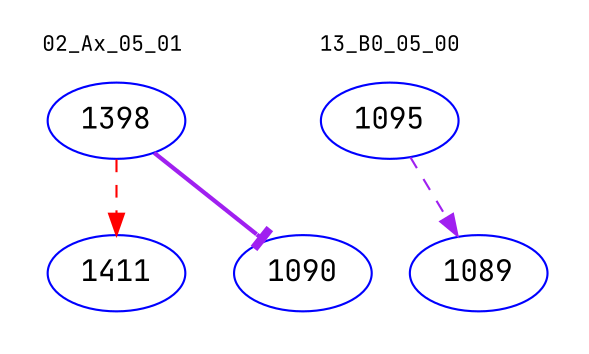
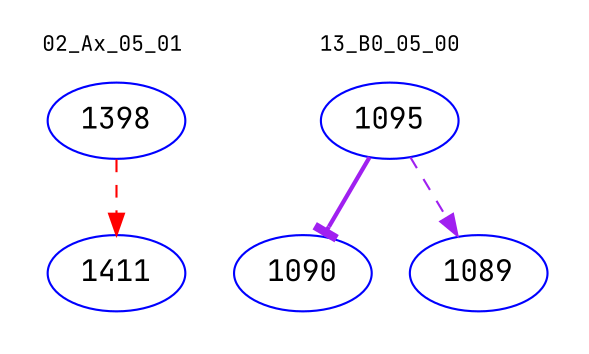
(187, 179) -> (349, 192)
